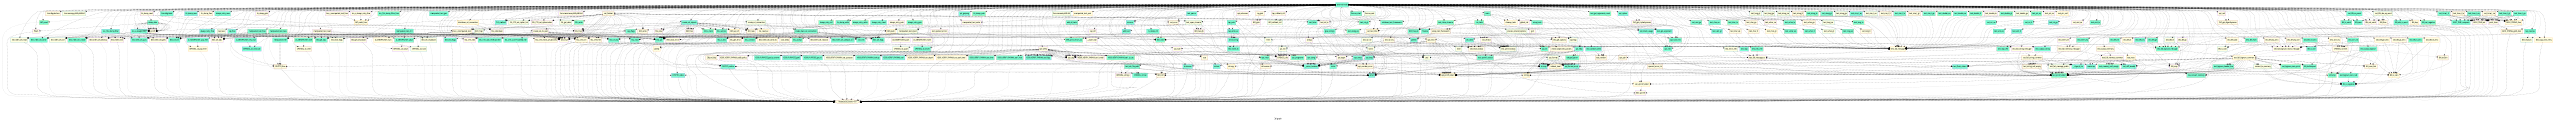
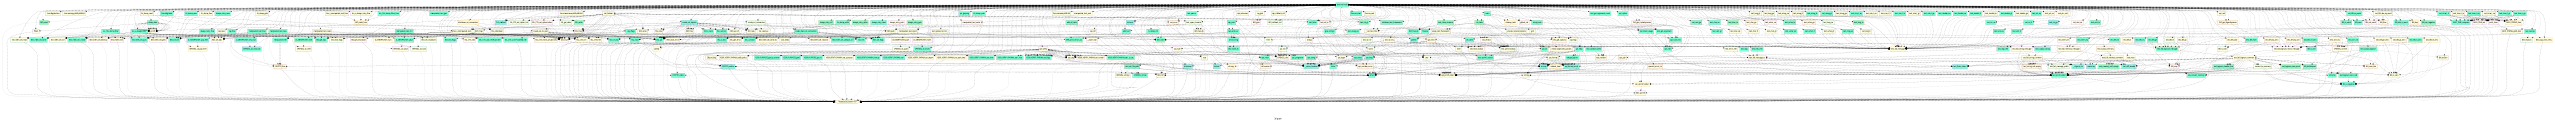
(1778, 5) -> (1743, 35)
(797, 40) -> none
